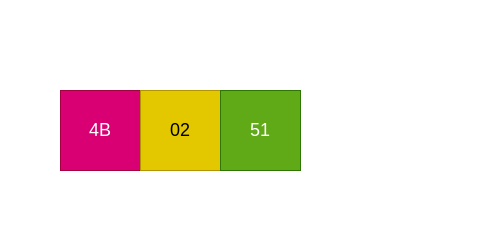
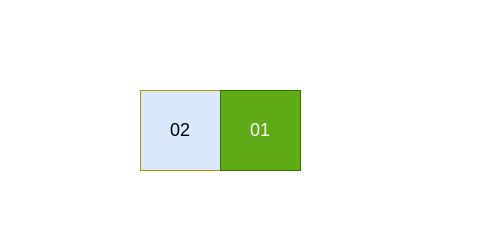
(101, 131) -> none
(181, 131) -> (181, 131)
(261, 131) -> (261, 131)
